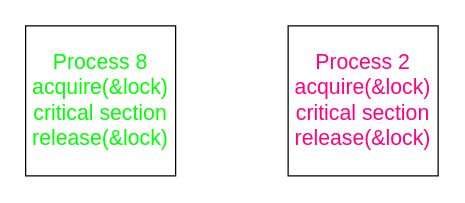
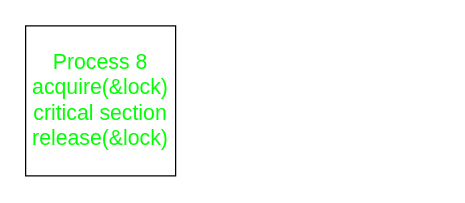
(363, 101) -> none
